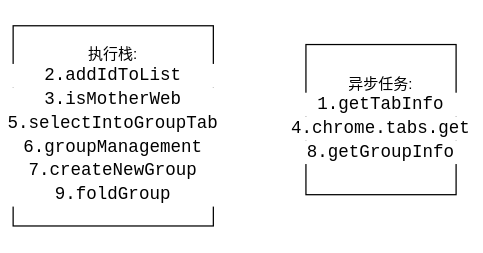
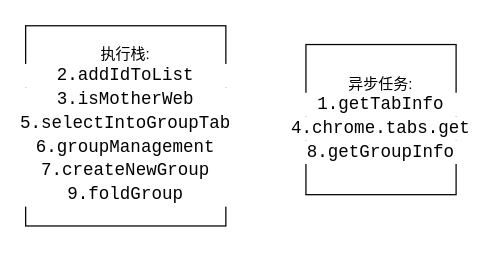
(113, 126) -> (126, 126)
